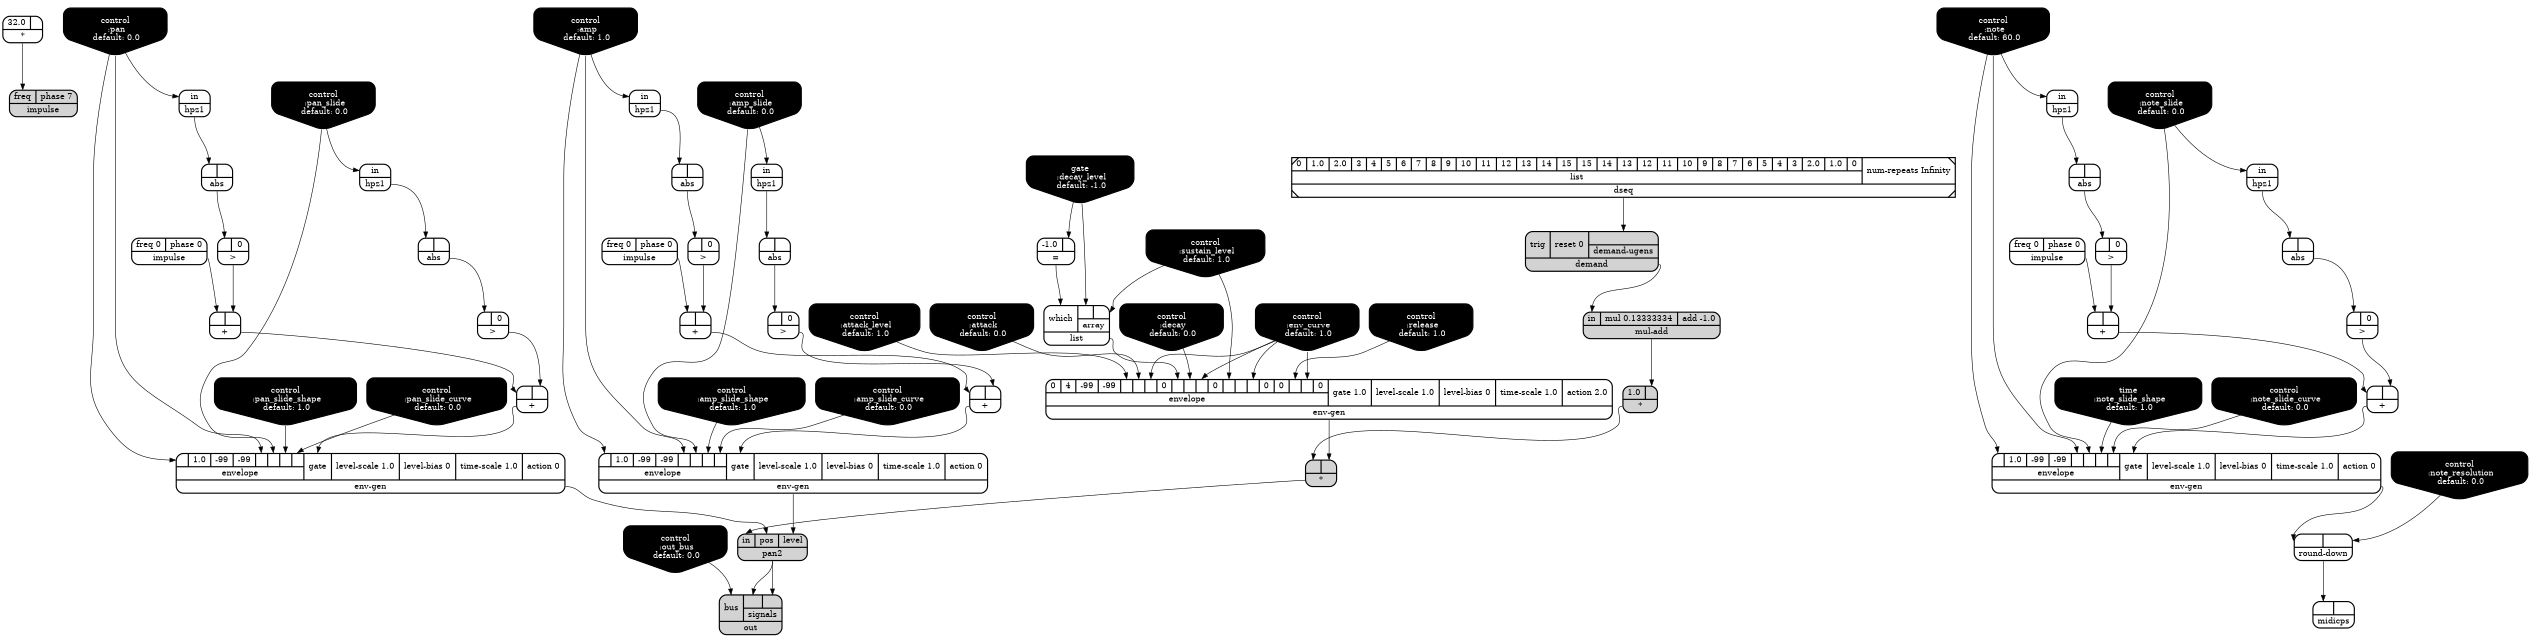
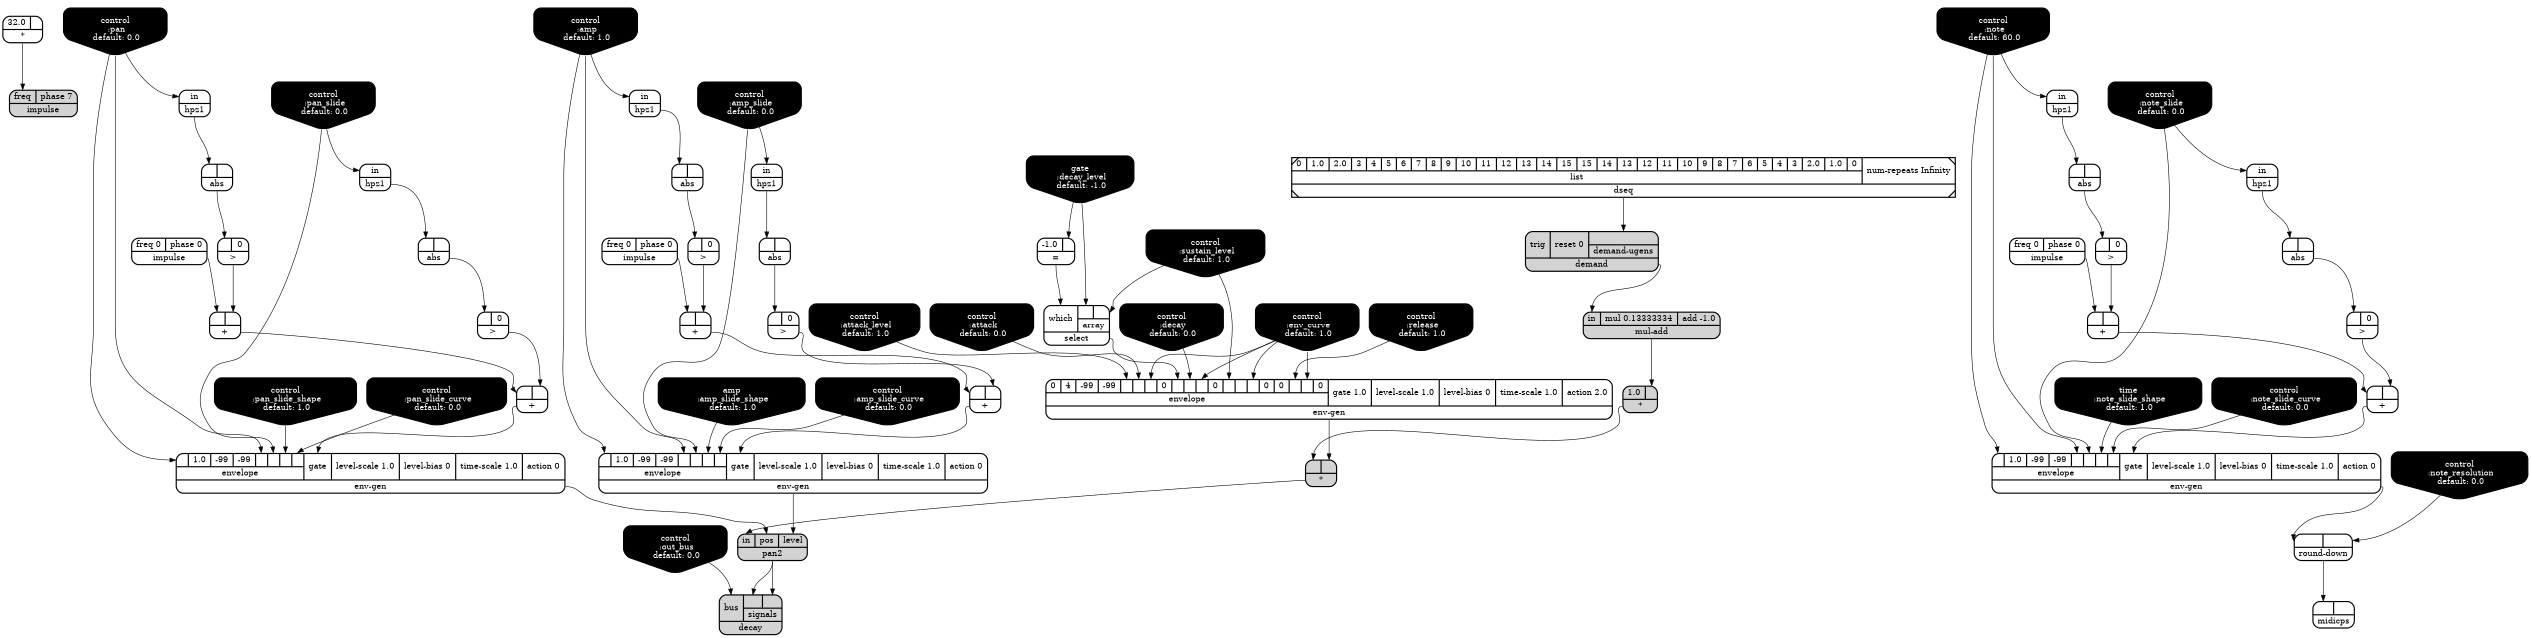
(1077, 338) -> (1077, 338)
(732, 399) -> (732, 399)
(751, 628) -> (751, 628)
